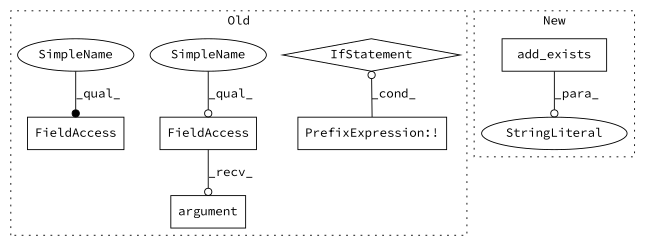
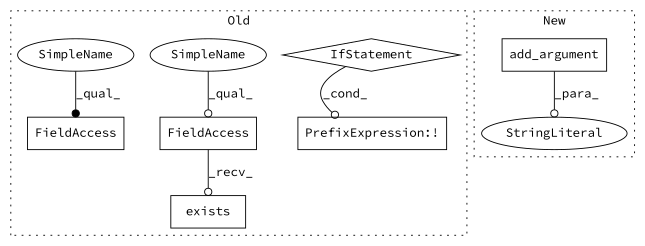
(554, 55) -> (554, 55)
(372, 98) -> (323, 86)
(208, 212) -> (208, 212)
